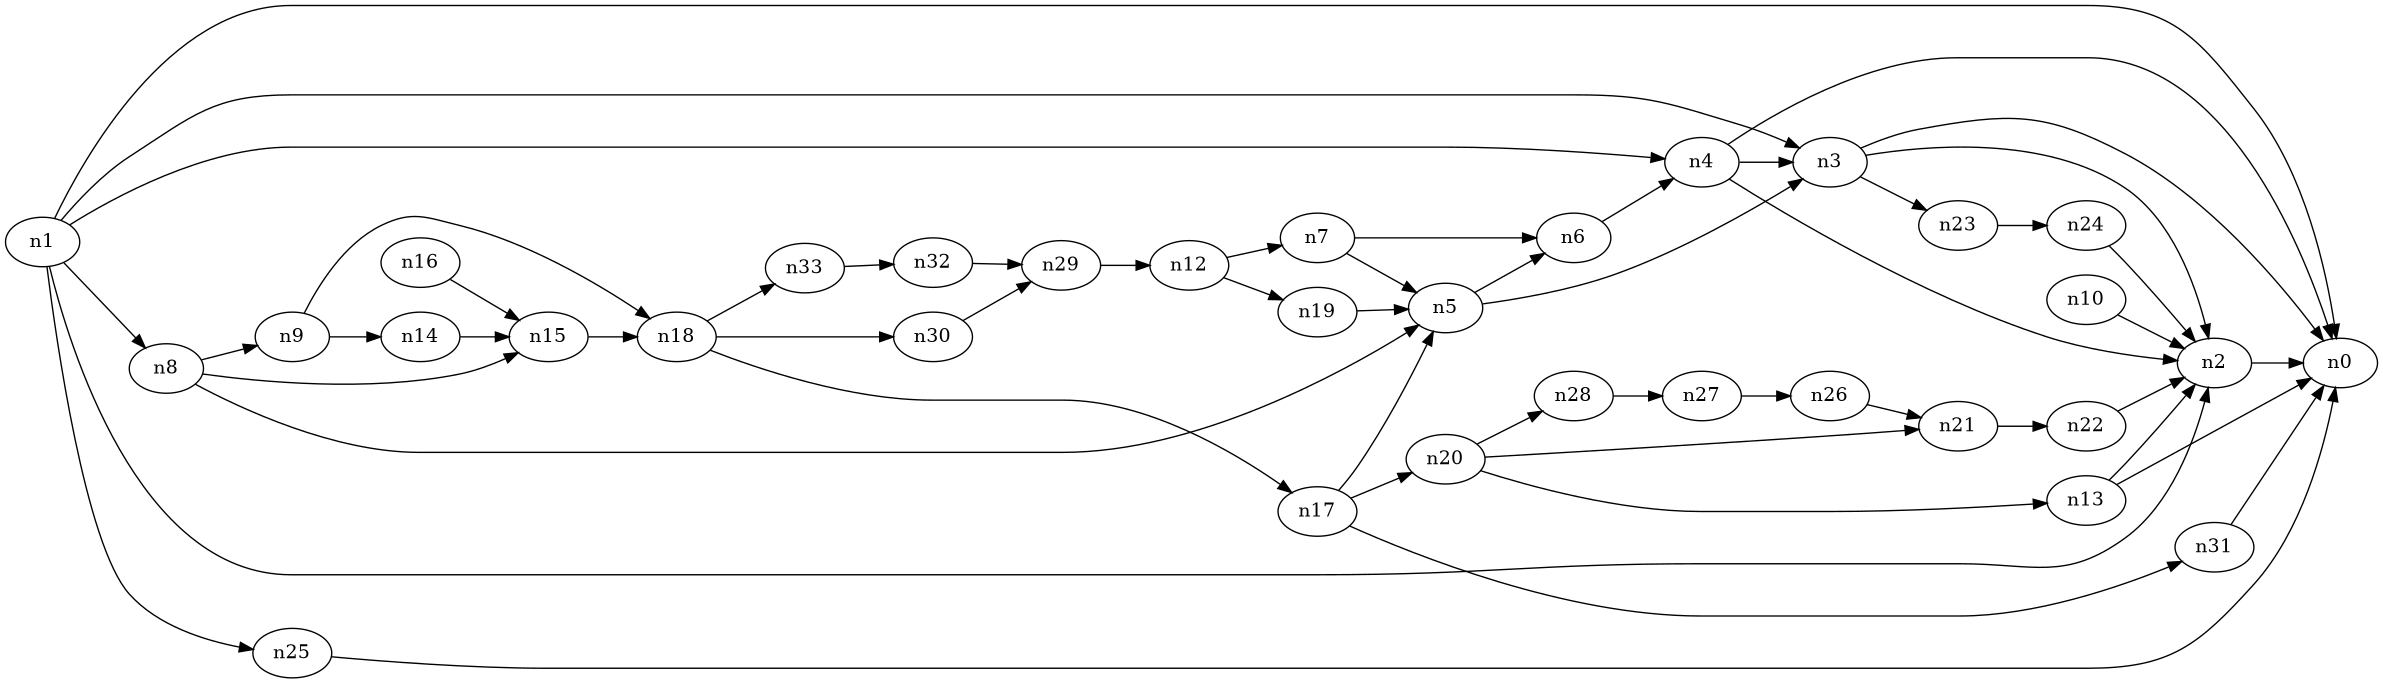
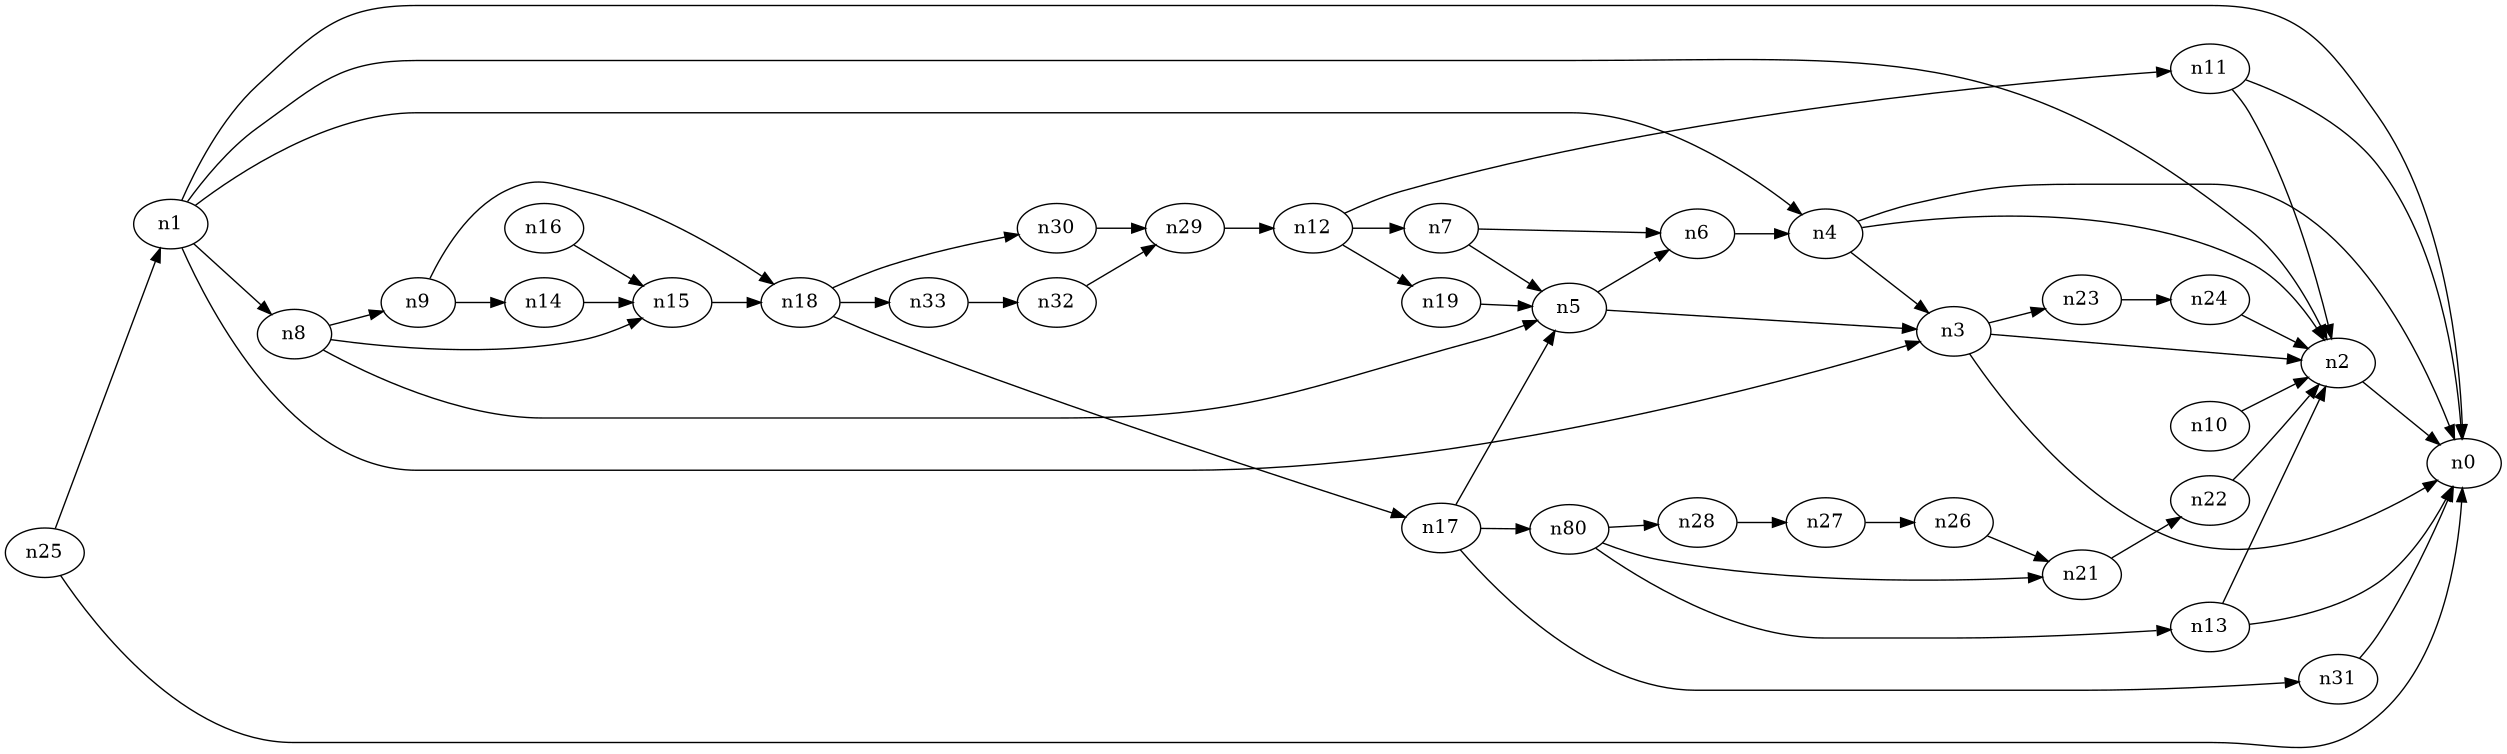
none -> (2210, 69)
(1446, 459) -> (1569, 529)
(88, 495) -> (105, 395)
